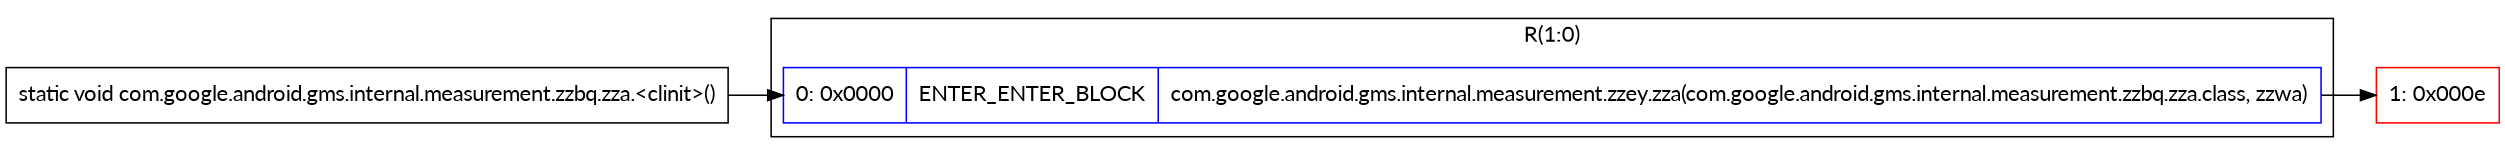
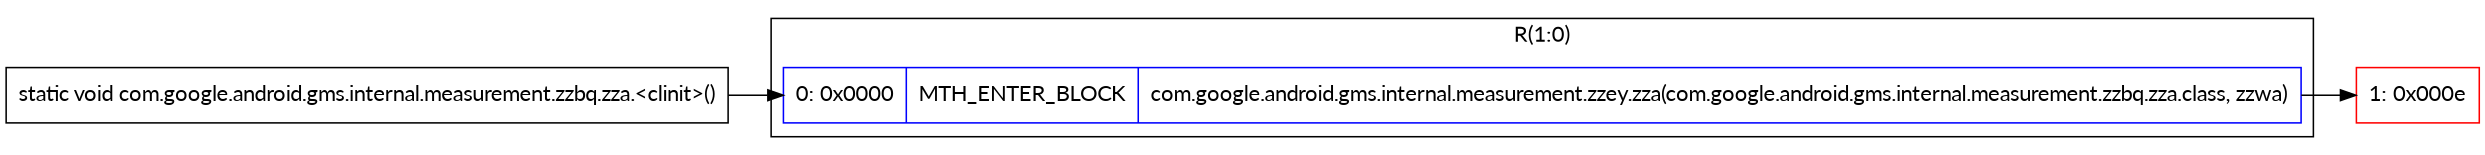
(1032, 94) -> (1022, 94)
